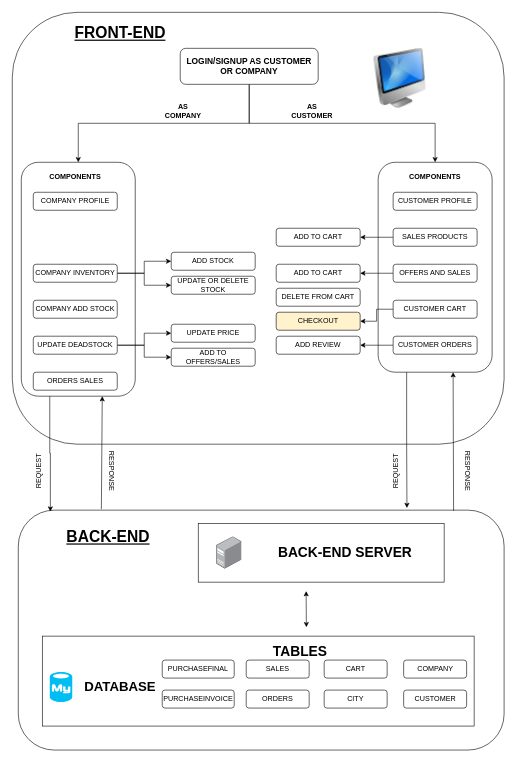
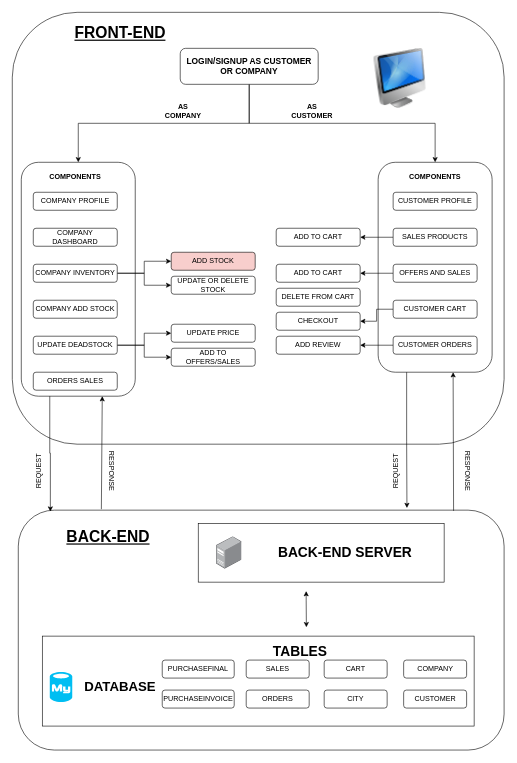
none -> (75, 237)
(213, 261) -> (213, 261)
(318, 321) -> (318, 321)
